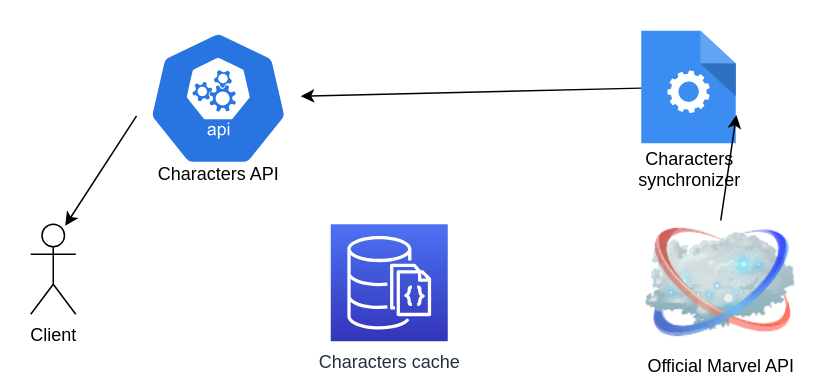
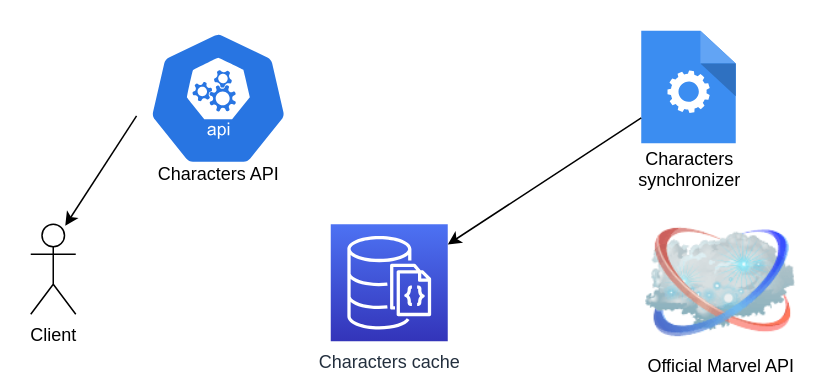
(476, 92) -> (549, 178)
(728, 173) -> none
